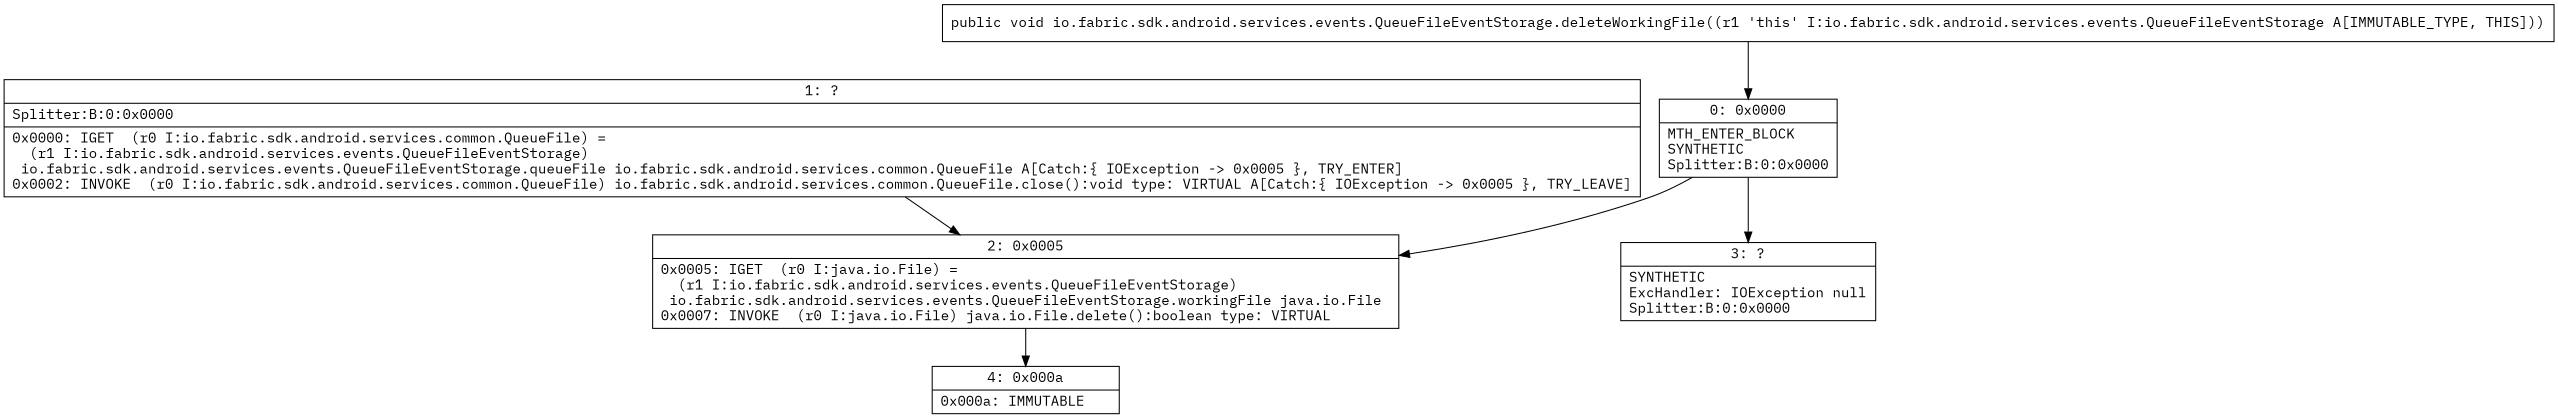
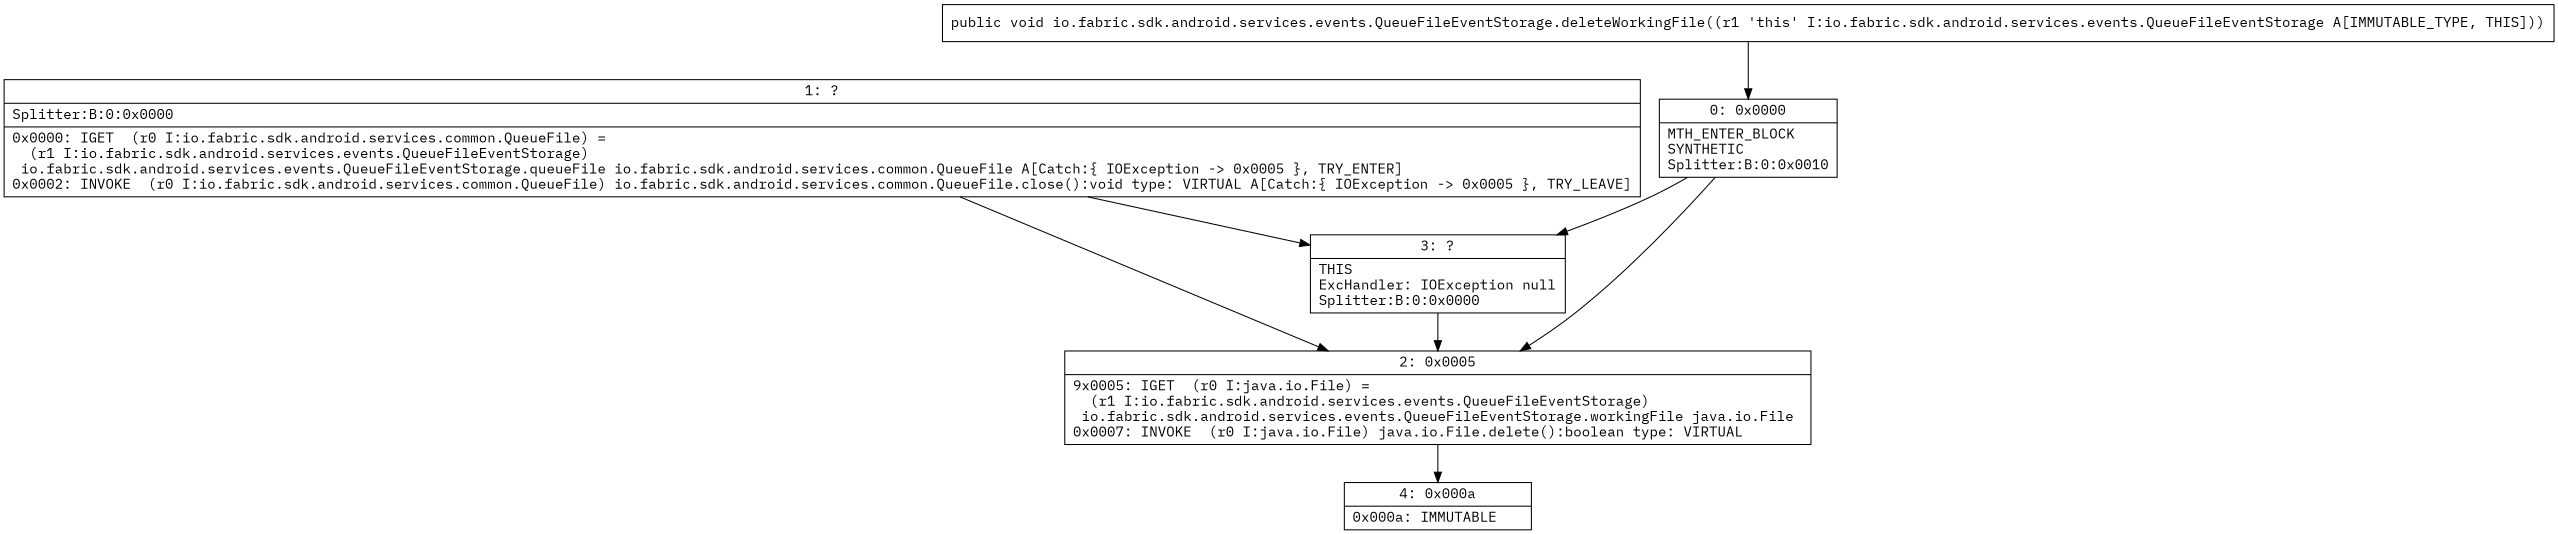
(1748, 165) -> (1748, 165)
none -> (1194, 220)
(814, 270) -> (1226, 386)
(1668, 278) -> (1336, 270)
none -> (1438, 327)
